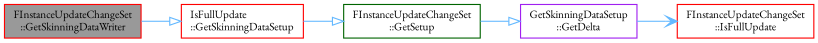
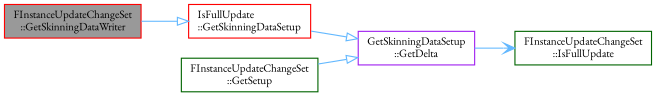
(318, 21) -> (329, 34)
(746, 21) -> (583, 48)
